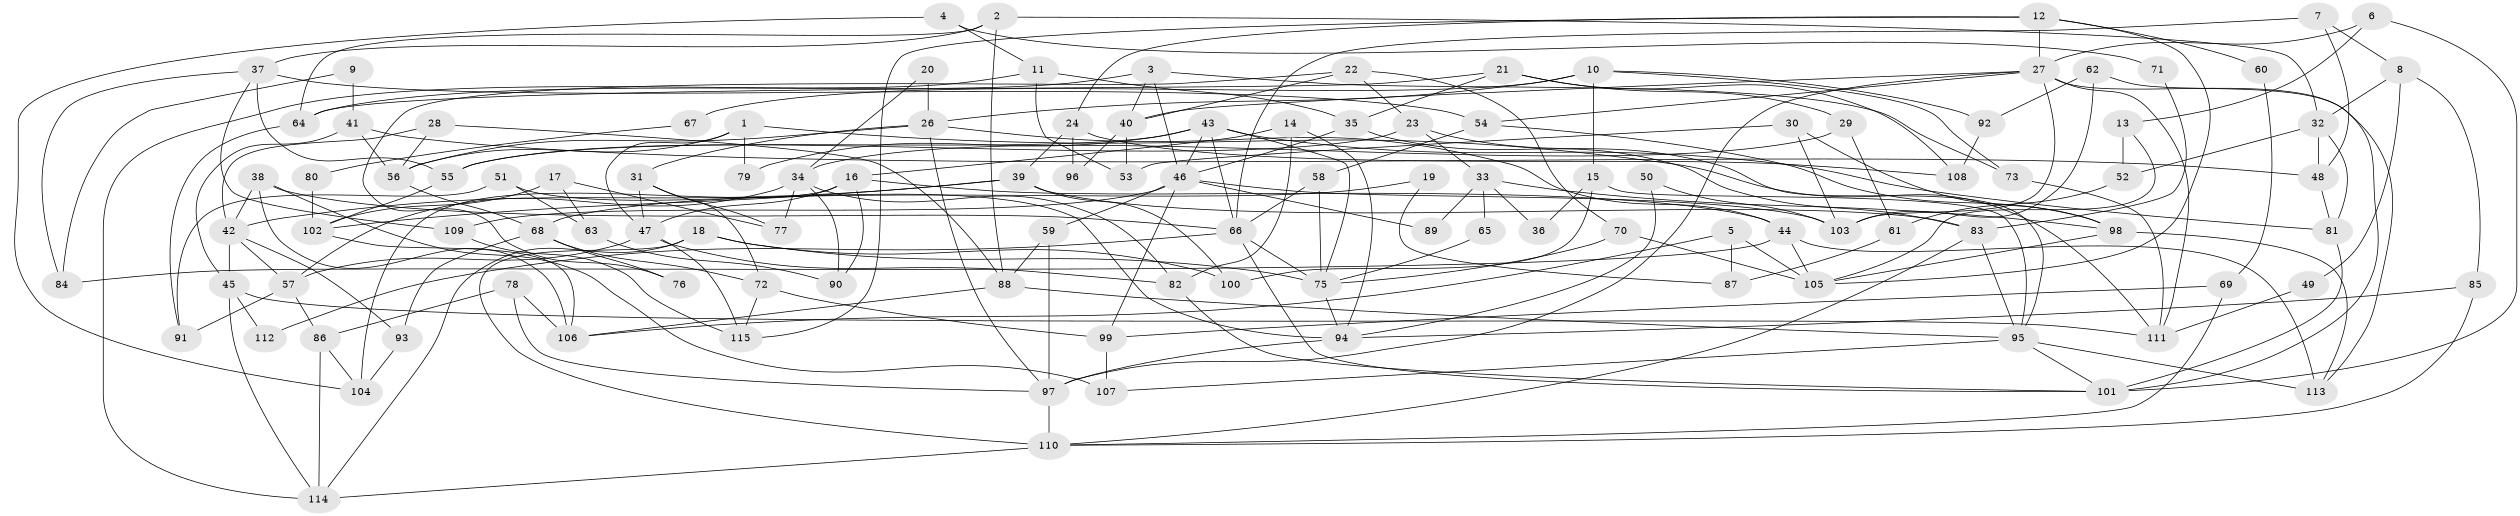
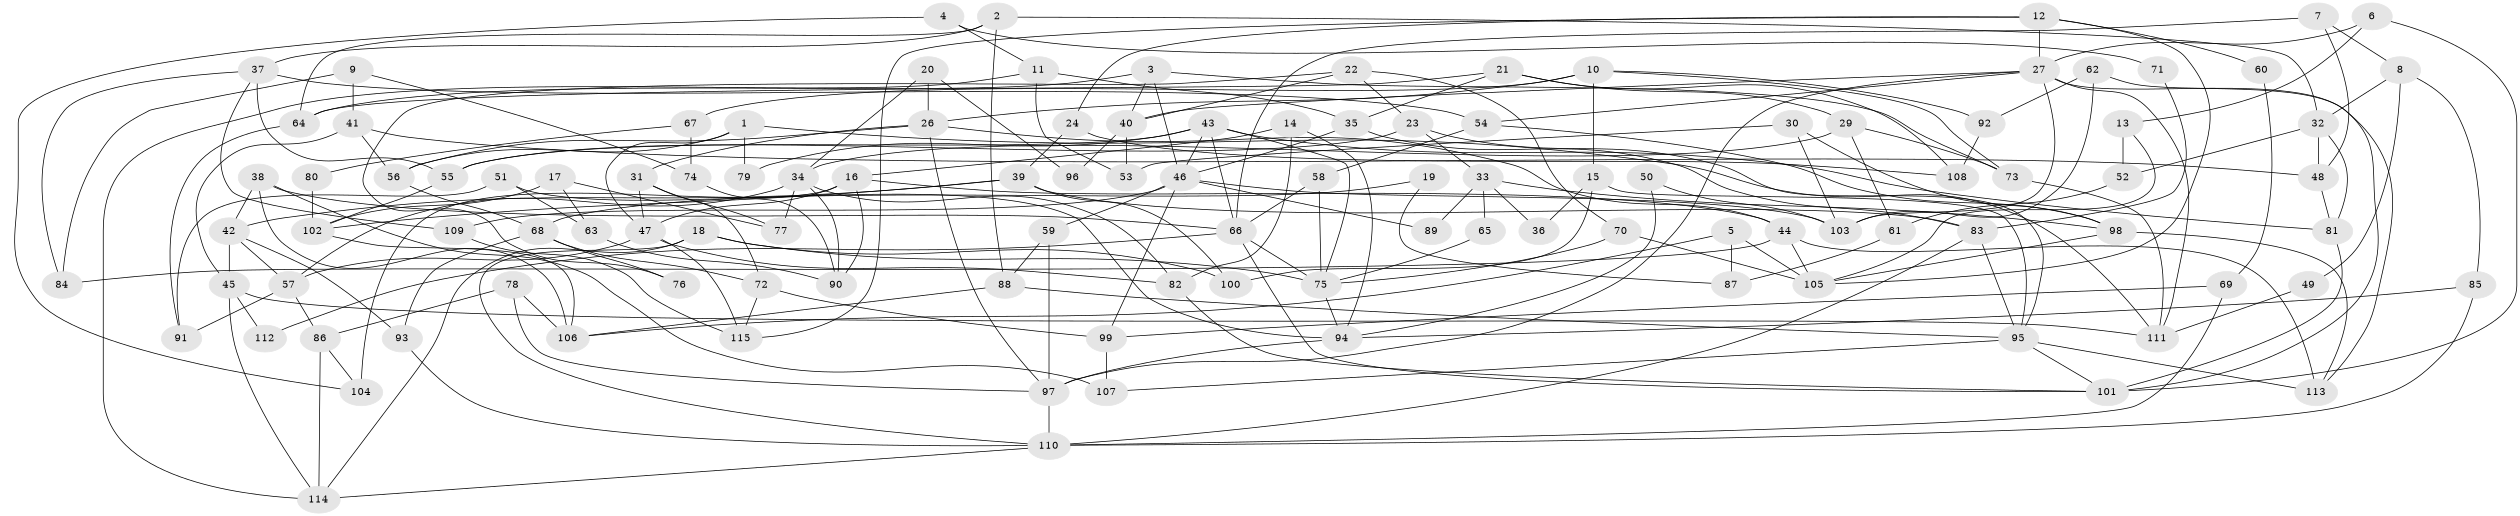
(435, 124) -> none
none -> (1938, 148)
(1073, 151) -> (1000, 124)
none -> (691, 178)
(382, 365) -> (708, 439)
